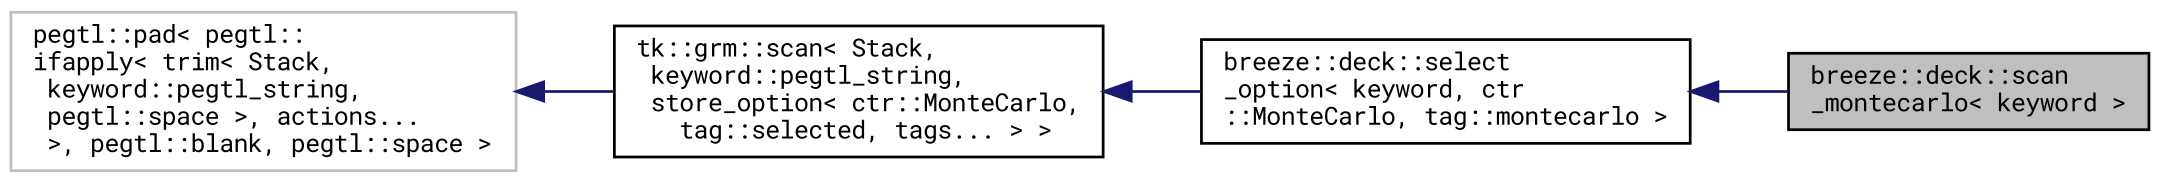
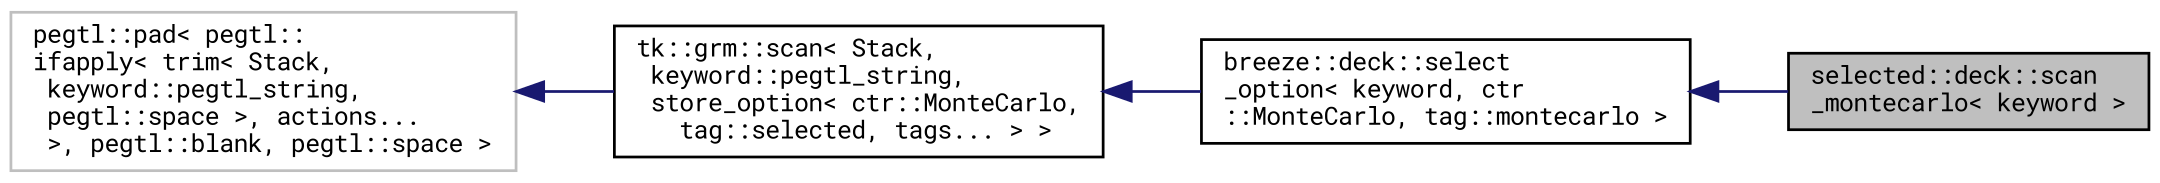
(1969, 91) -> (1969, 91)
